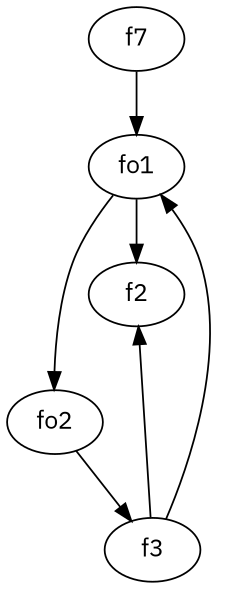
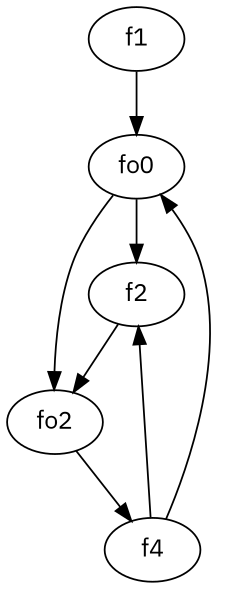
(137, 39) -> (137, 39)
(137, 167) -> (137, 167)
none -> (101, 351)
(153, 550) -> (153, 550)
